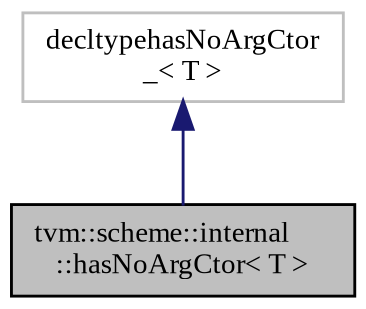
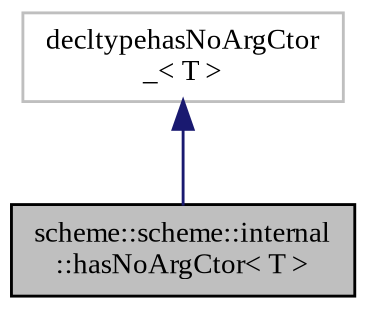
(183, 250) -> (183, 250)
